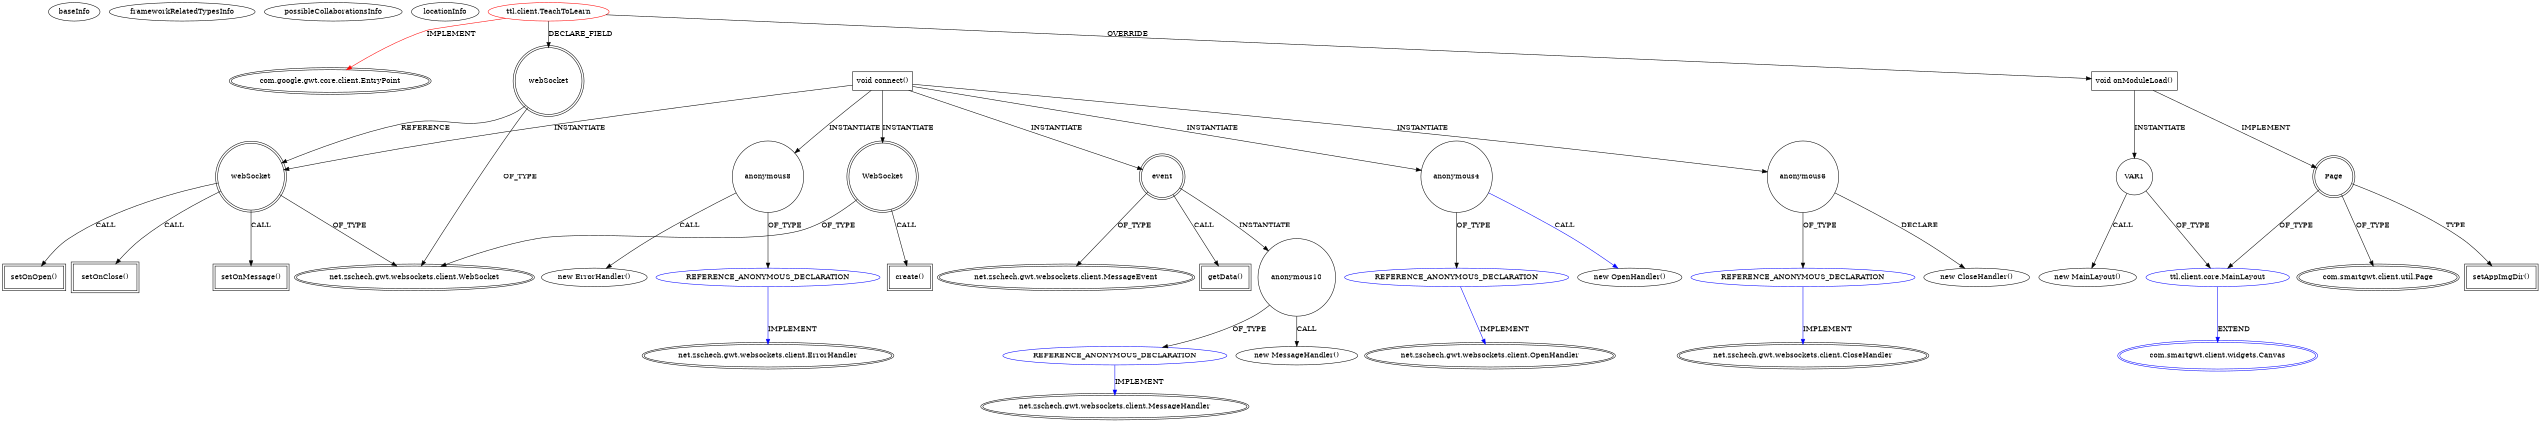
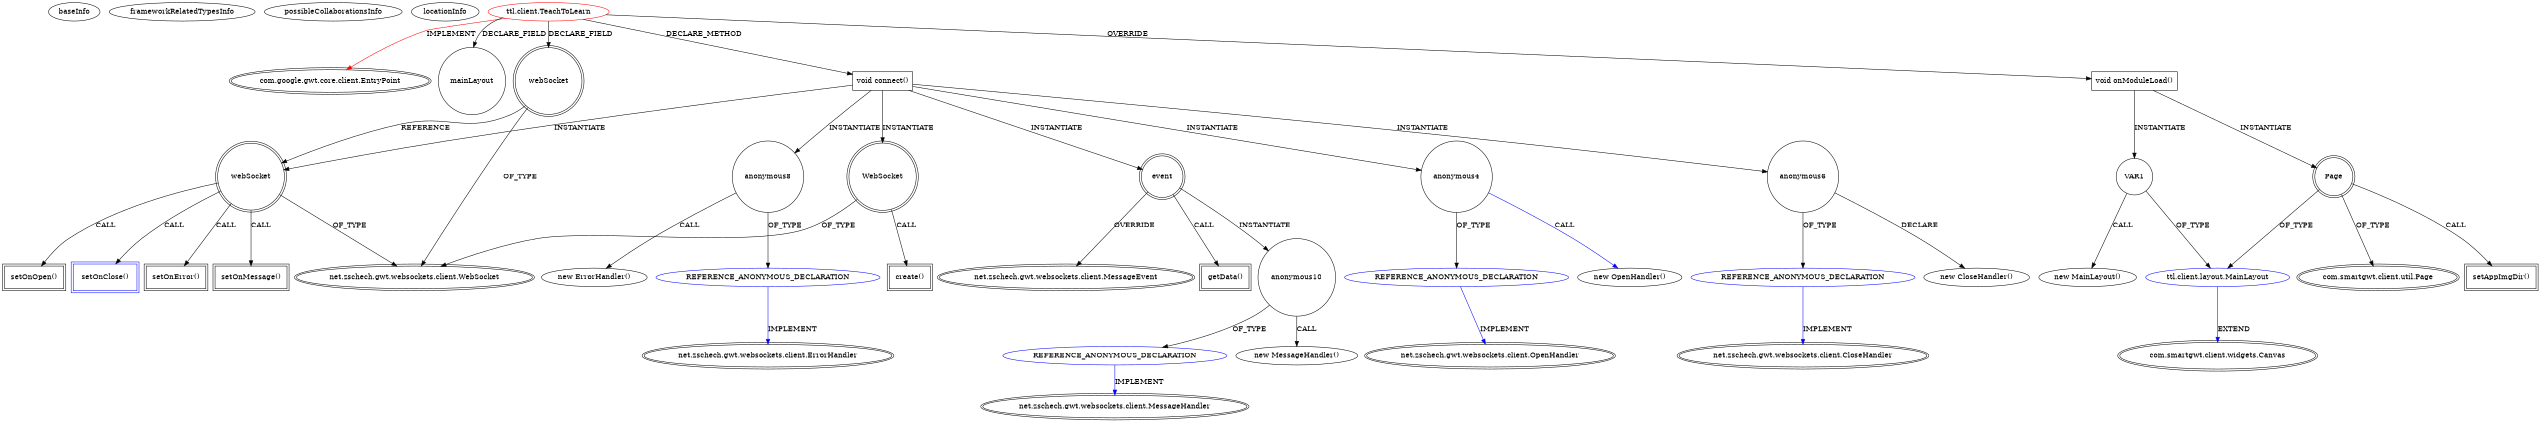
none -> (715, 46)
none -> (472, 81)
(2266, 128) -> (2266, 128)
(1135, 226) -> (1135, 226)
(2456, 226) -> (2456, 226)
(105, 277) -> (105, 277)
none -> (176, 277)
(2218, 277) -> (2218, 277)
(2218, 356) -> (2218, 356)
